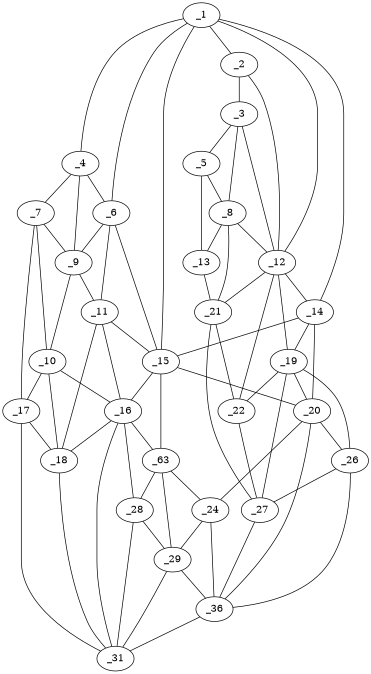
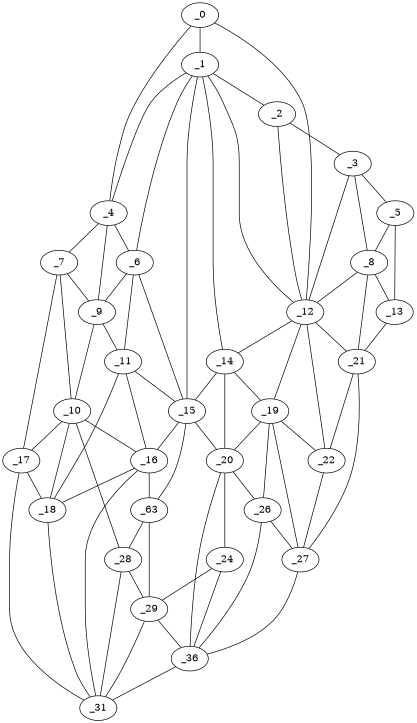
none -> (200, 15)
(129, 461) -> (95, 479)
(186, 485) -> none
